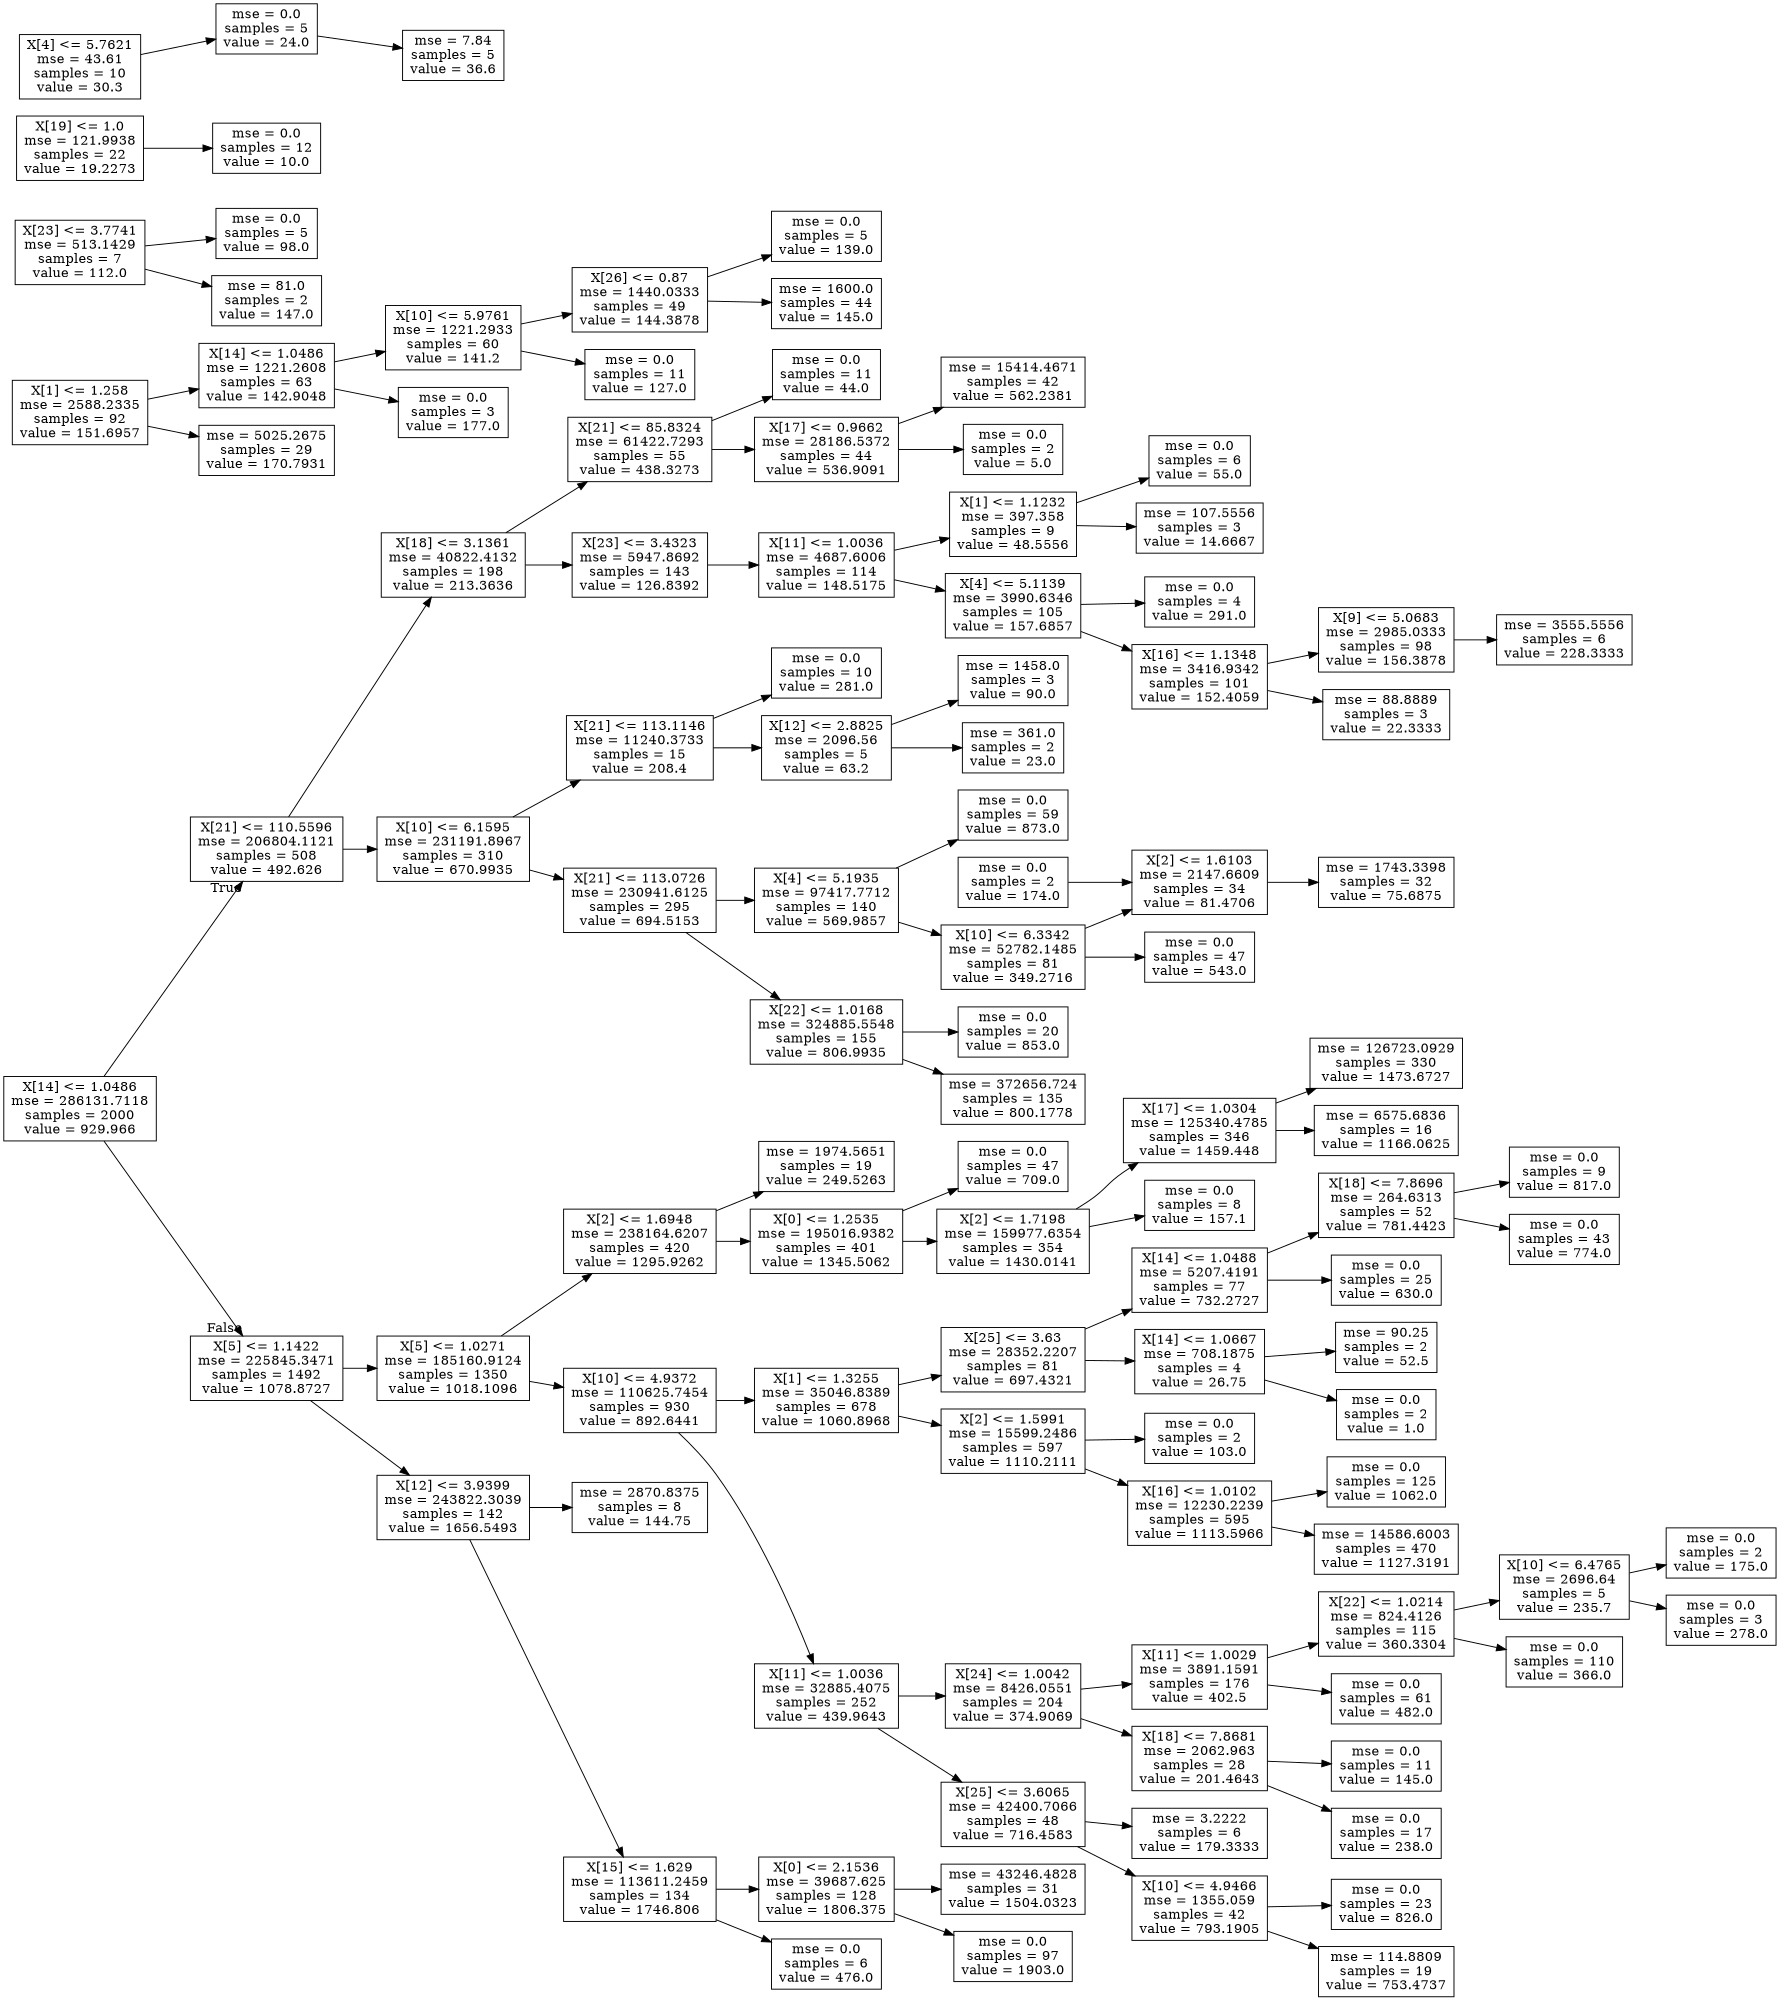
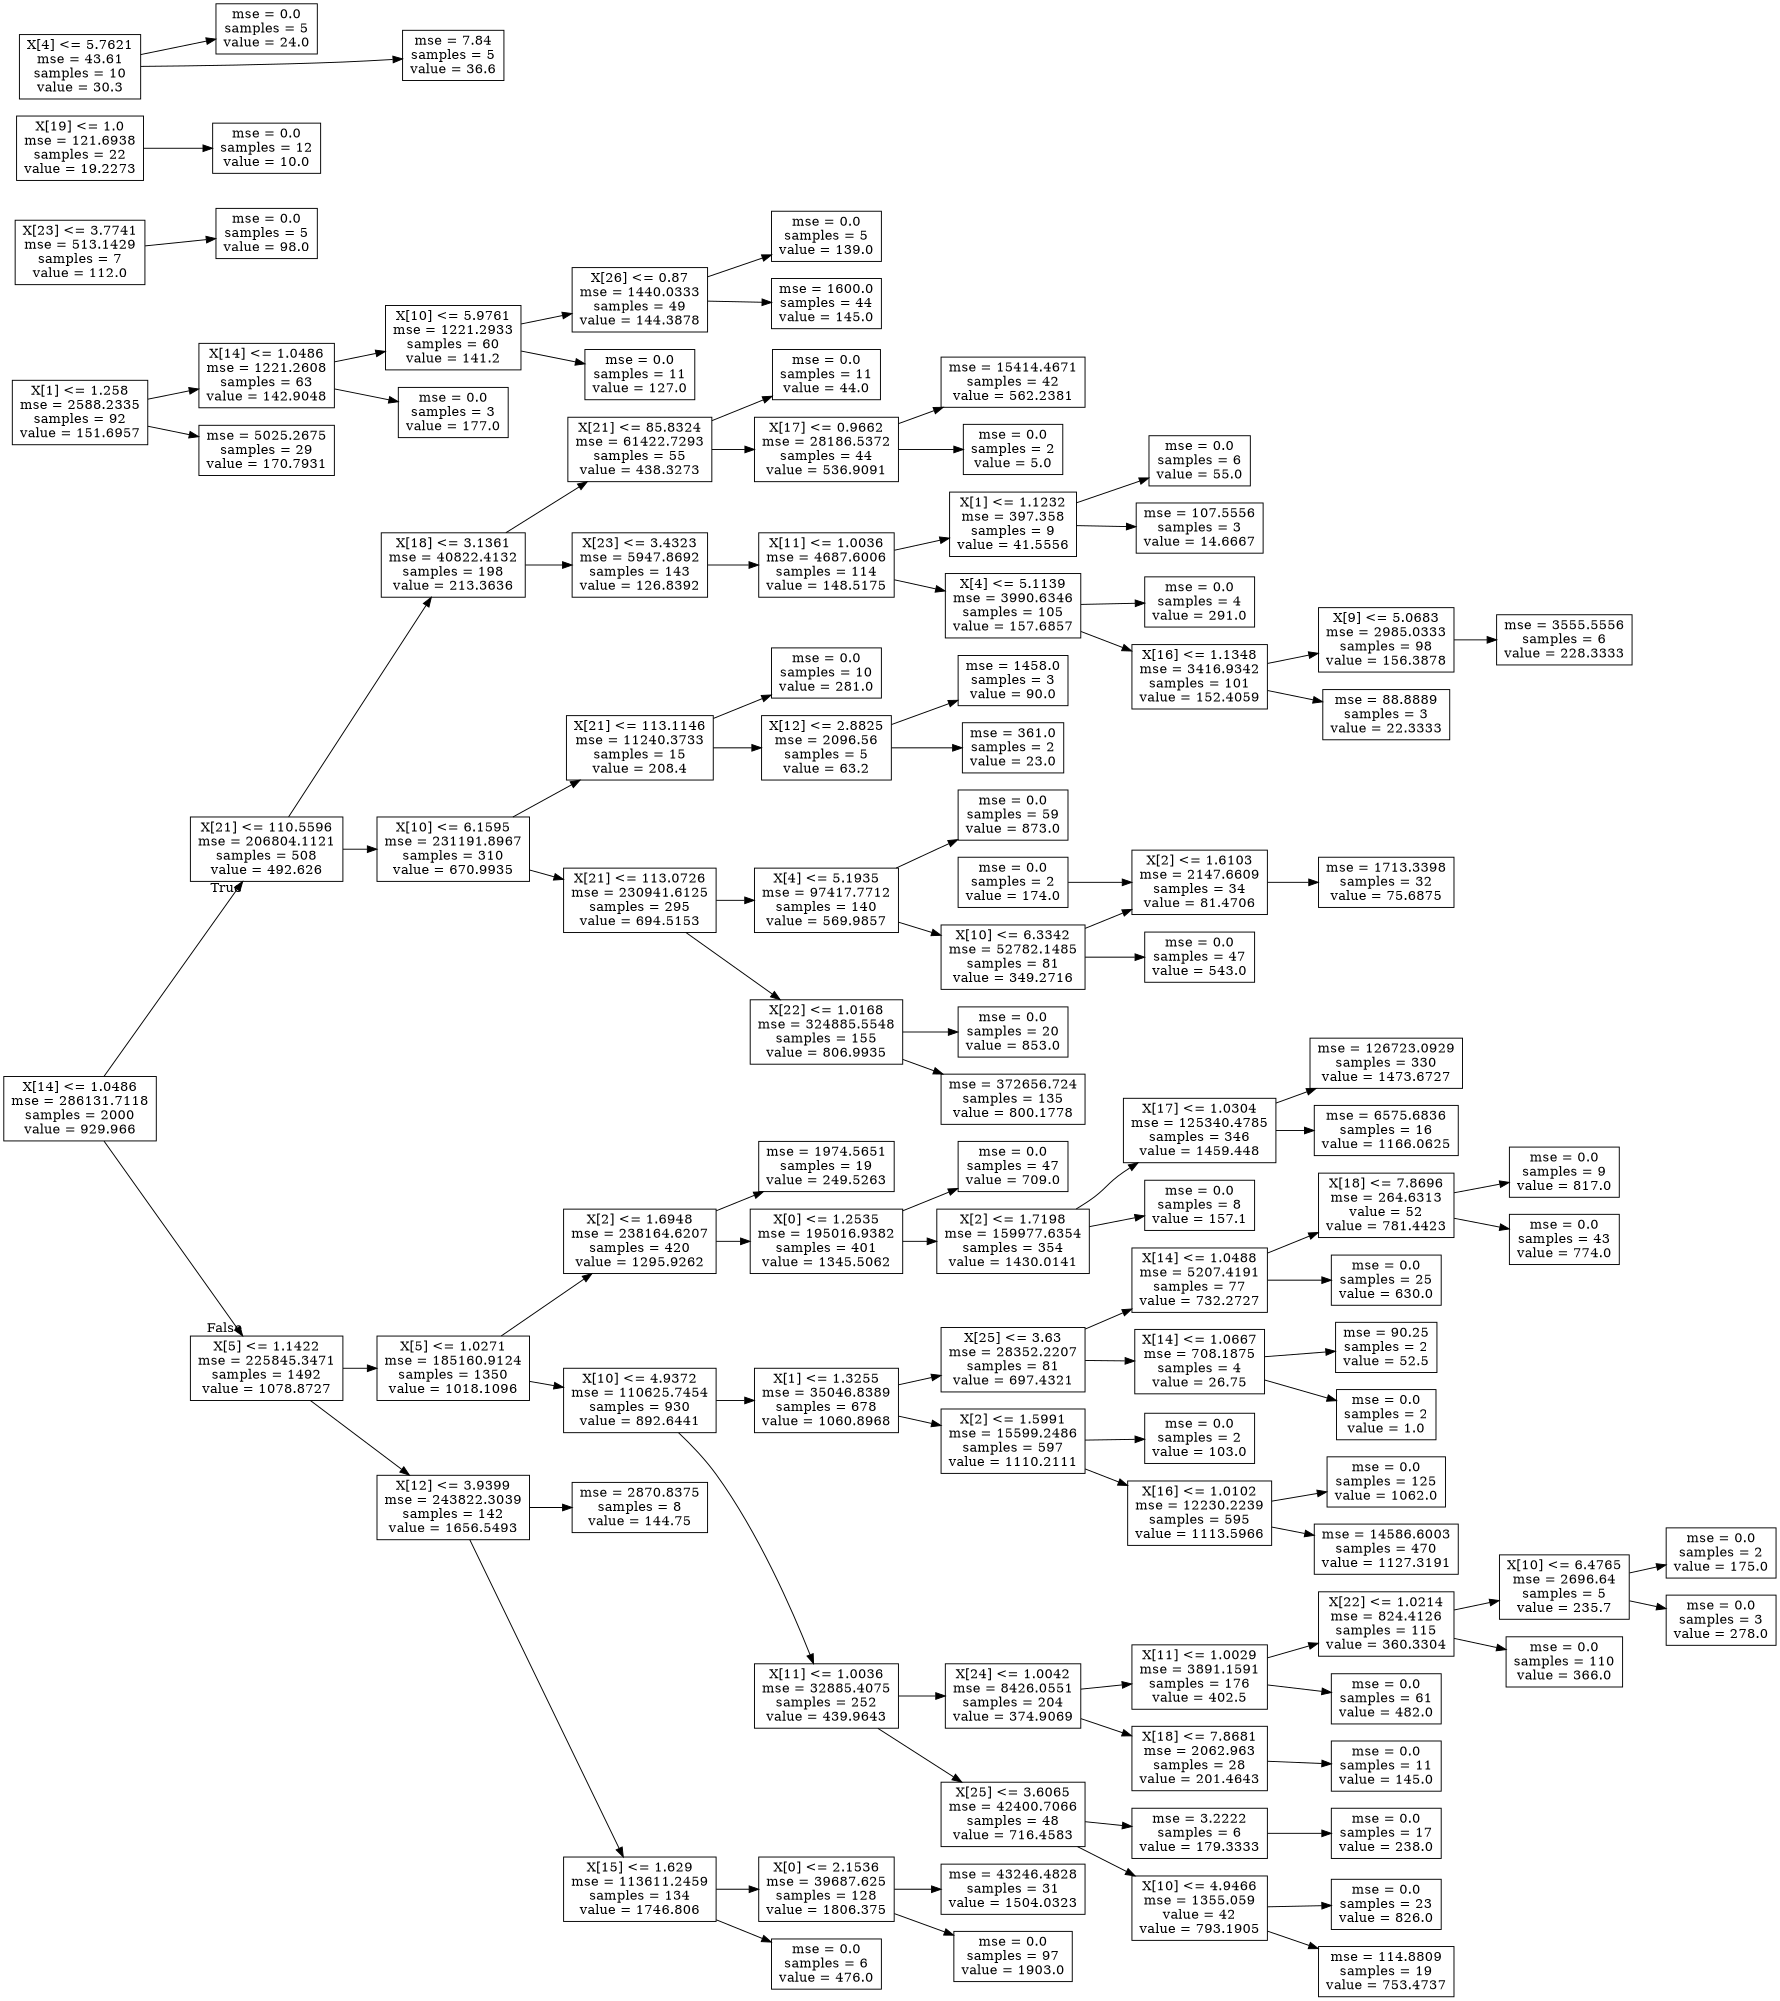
(355, 41) -> (267, 64)
(80, 148) -> (80, 148)
(267, 301) -> none
(1013, 524) -> (1013, 524)
(1386, 882) -> (1386, 882)
(1386, 1205) -> (1386, 1205)
(1295, 1797) -> (1295, 1833)
(1200, 1908) -> (1200, 1908)
